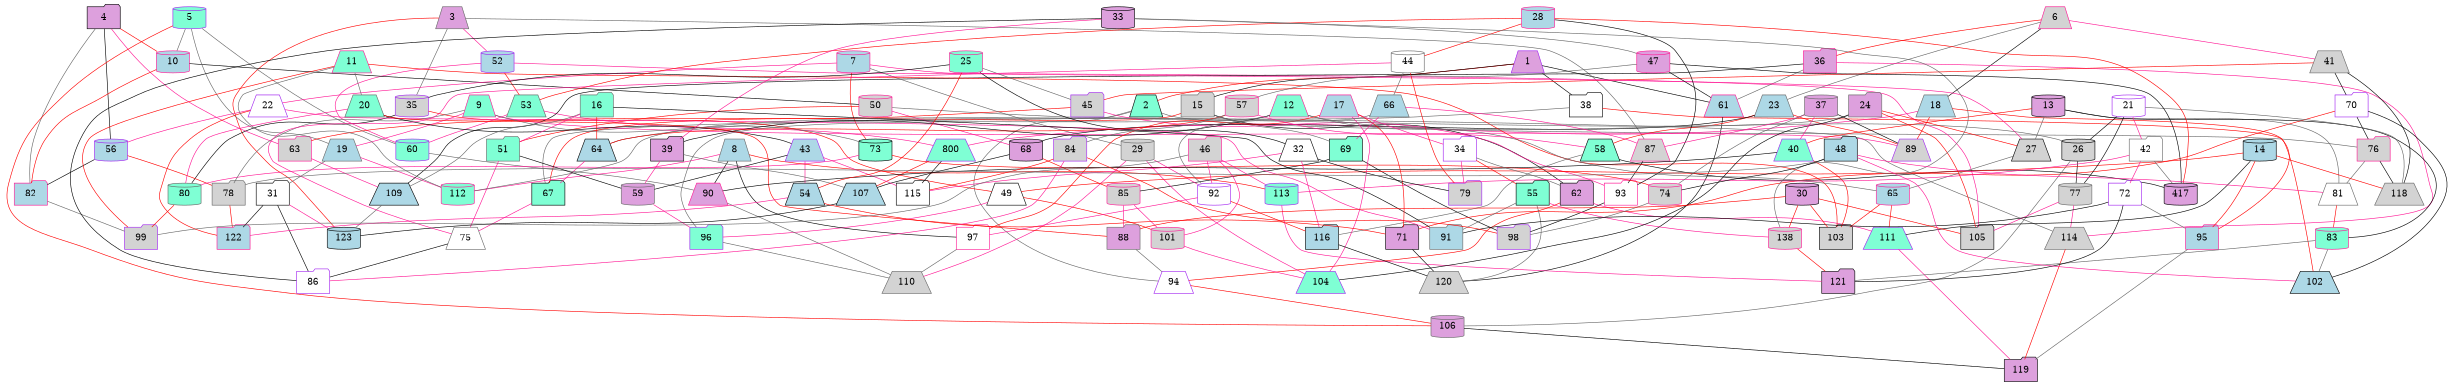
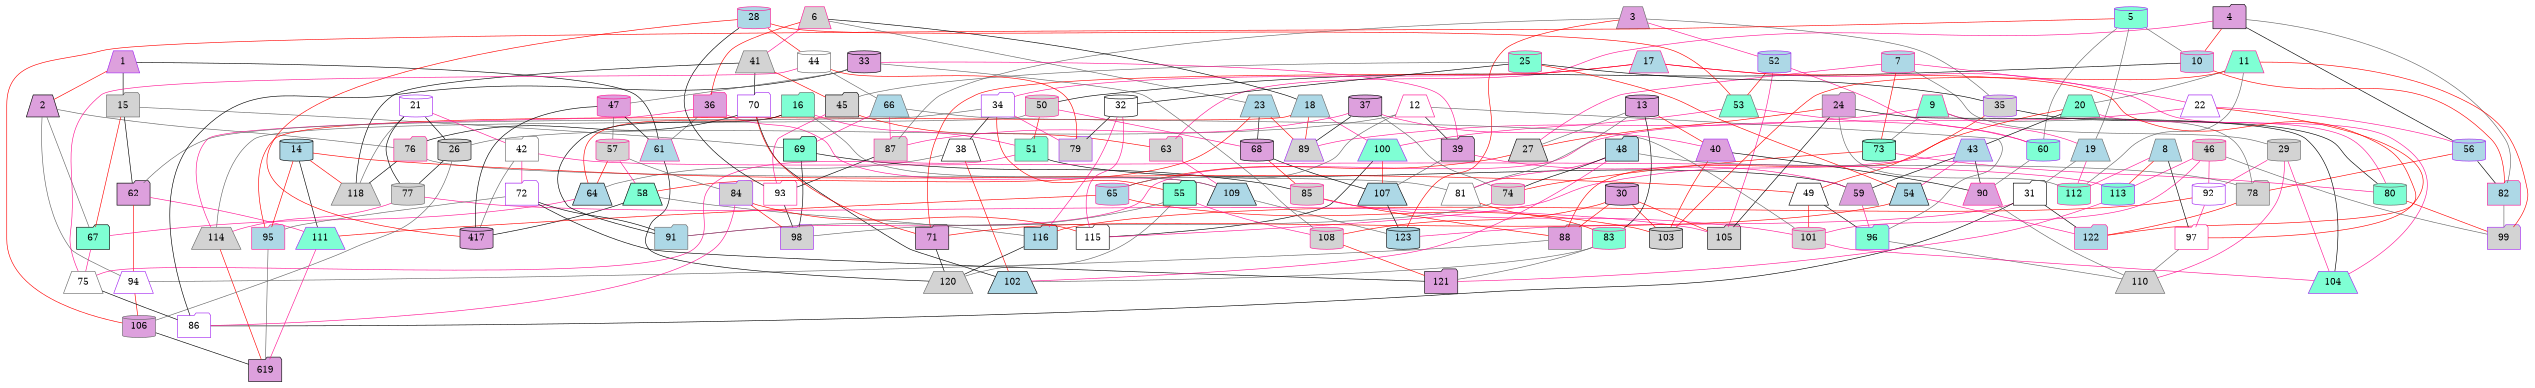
(1090, 77) -> (875, 171)
(1559, 86) -> (979, 128)
(1087, 106) -> (842, 106)
(1146, 106) -> (43, 106)
(1289, 106) -> (1415, 106)
(1586, 106) -> (961, 150)
(1821, 106) -> (1365, 106)
(1248, 121) -> (1363, 123)
(951, 150) -> (1382, 150)
(1205, 150) -> (2209, 150)
(1299, 150) -> (1121, 106)
(1650, 150) -> (891, 150)
(1794, 150) -> (1716, 150)
(1950, 157) -> (1774, 180)
(1979, 167) -> (1319, 167)
(718, 177) -> (1978, 172)
(638, 194) -> (1859, 194)
(1124, 216) -> (1436, 219)
(863, 225) -> (1841, 216)
(1785, 238) -> (1327, 238)
(1836, 238) -> (1666, 238)
(2021, 371) -> (265, 371)
